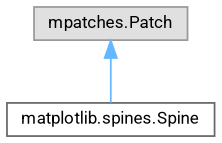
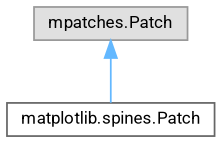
(111, 119) -> (111, 119)
